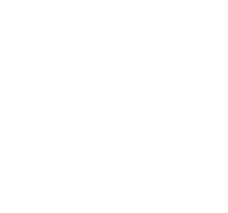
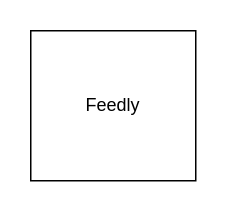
none -> (113, 106)
